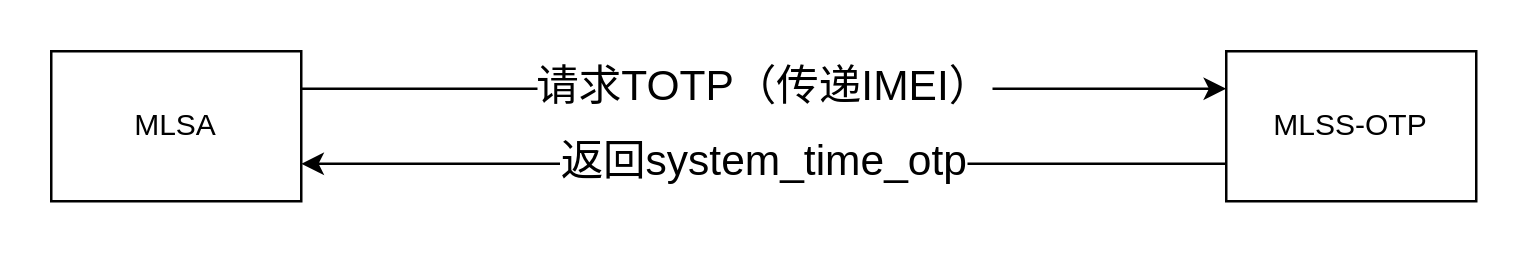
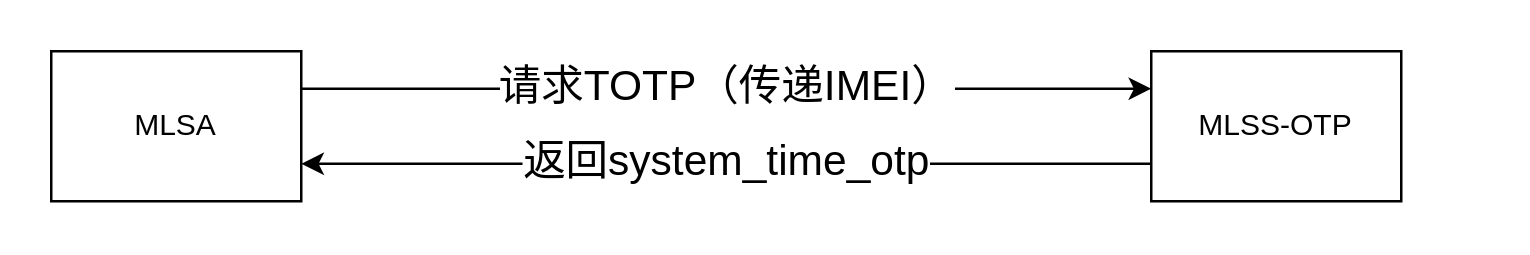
(1351, 126) -> (1276, 126)
